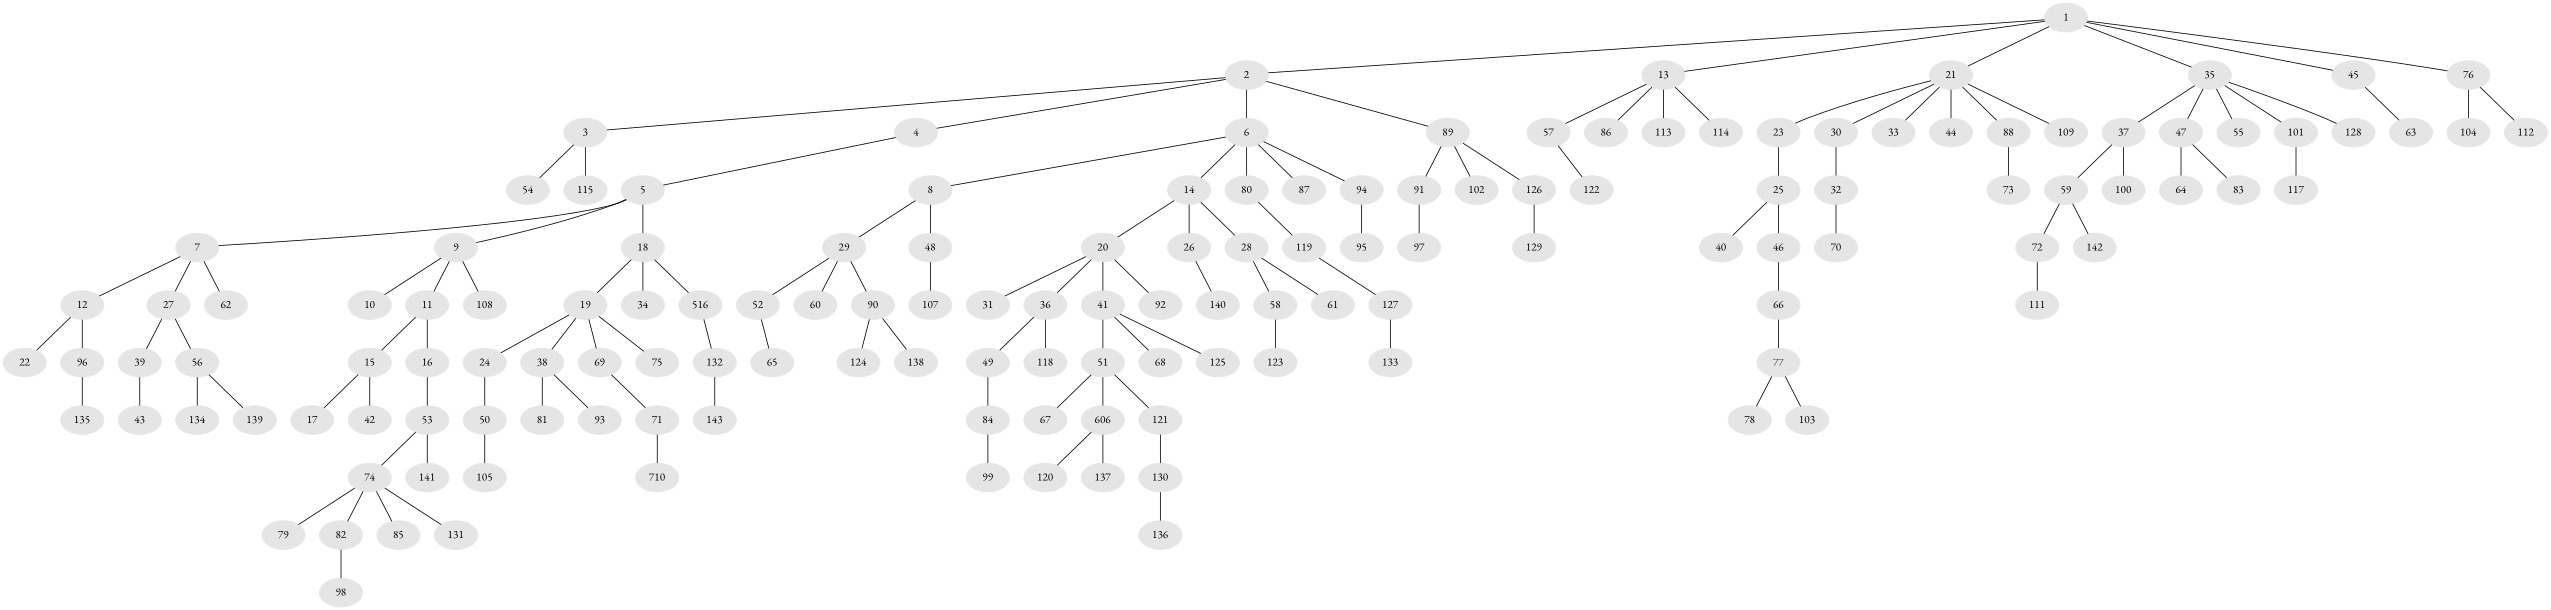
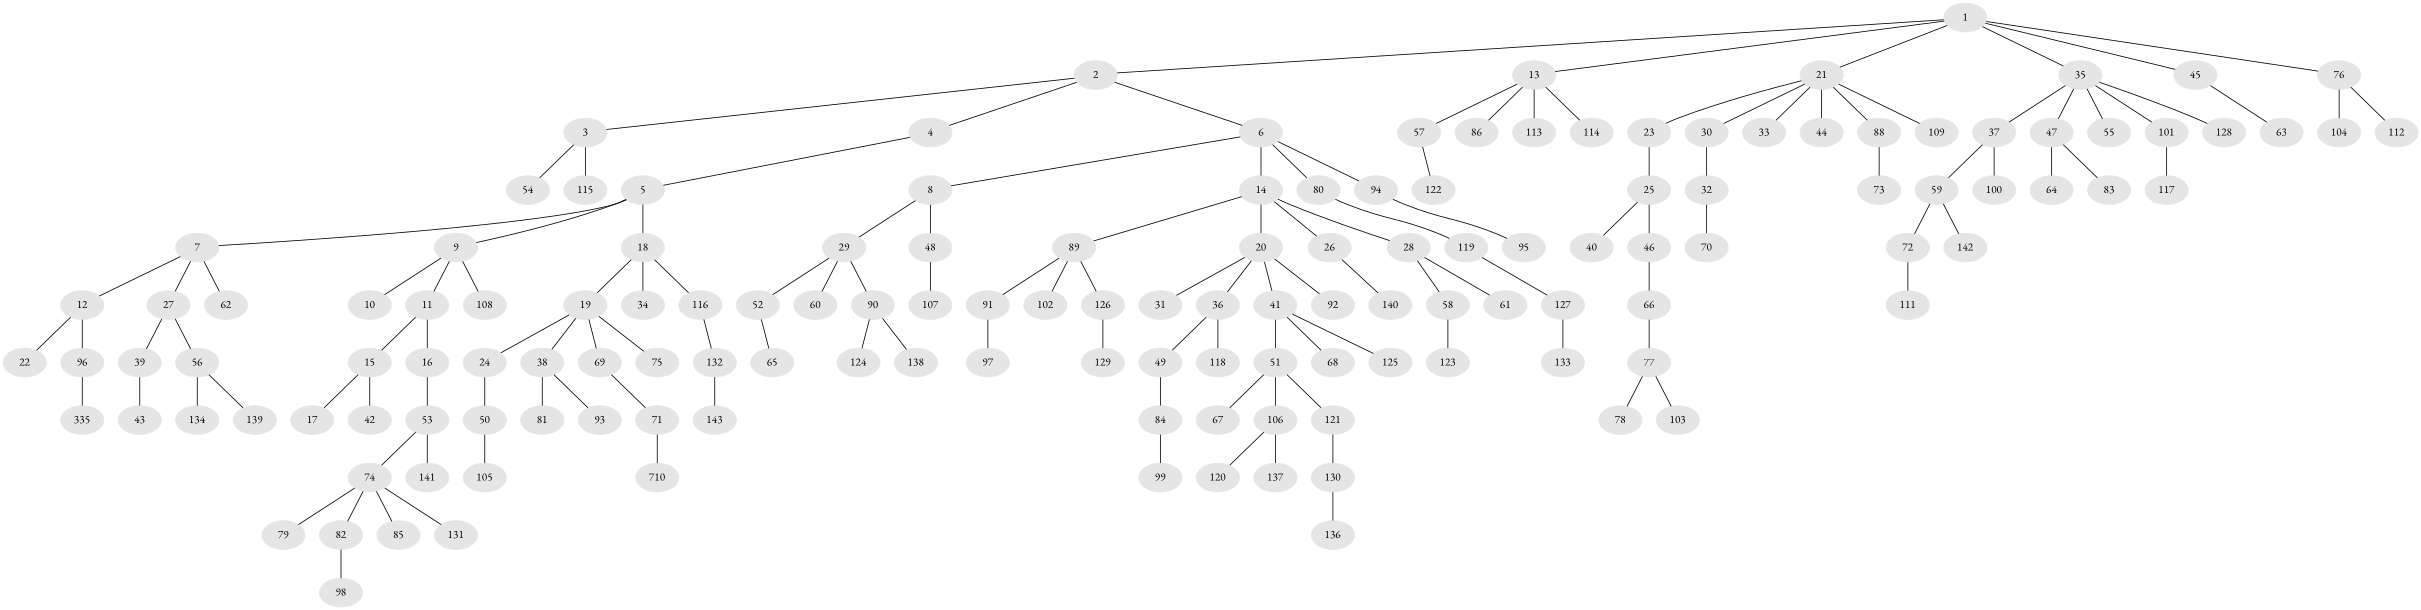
(1347, 104) -> (1168, 219)
(1304, 190) -> none
(700, 305) -> (700, 305)
(82, 420) -> (82, 420)
(1103, 420) -> (1275, 420)
